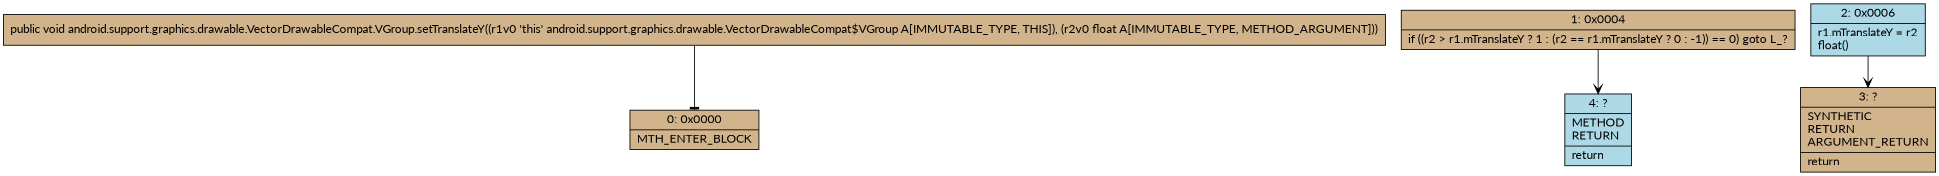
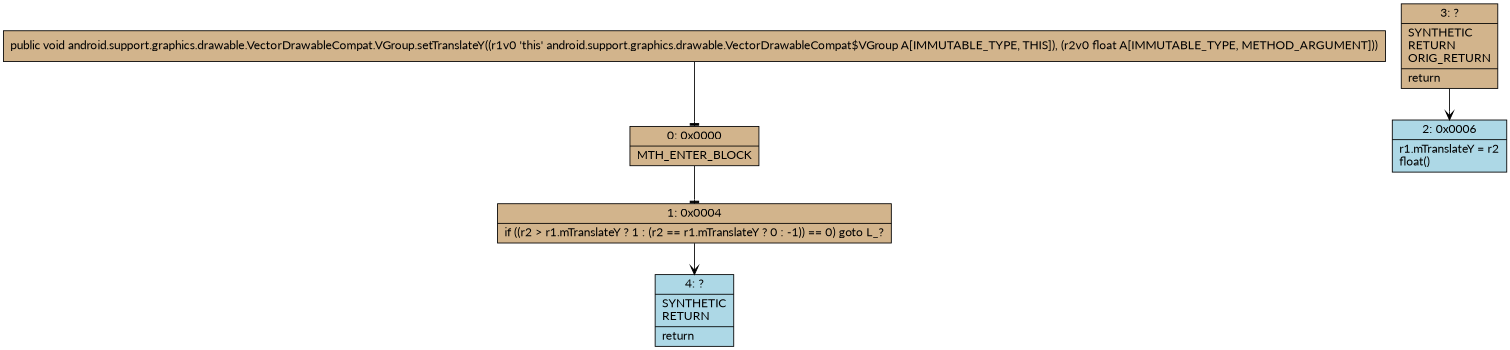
(1868, 67) -> (1450, 100)
(1598, 123) -> (694, 304)
(1868, 142) -> (1450, 59)
none -> (694, 183)
